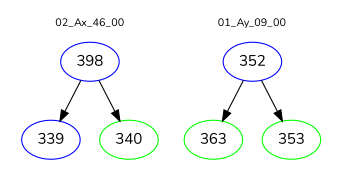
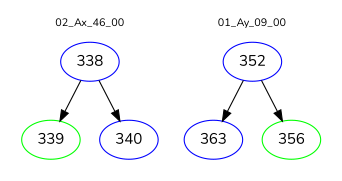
(90, 62) -> (90, 62)
(51, 140) -> (51, 140)
(129, 140) -> (129, 140)
(213, 140) -> (213, 140)
(291, 140) -> (291, 140)
